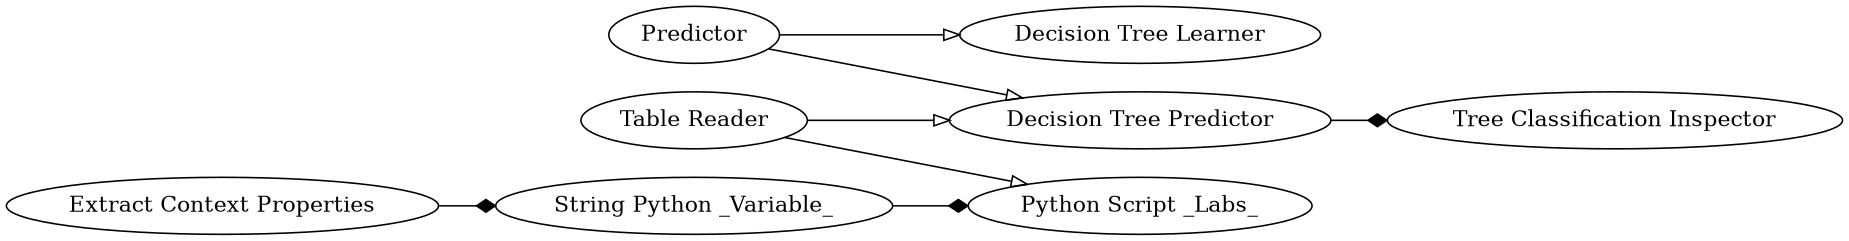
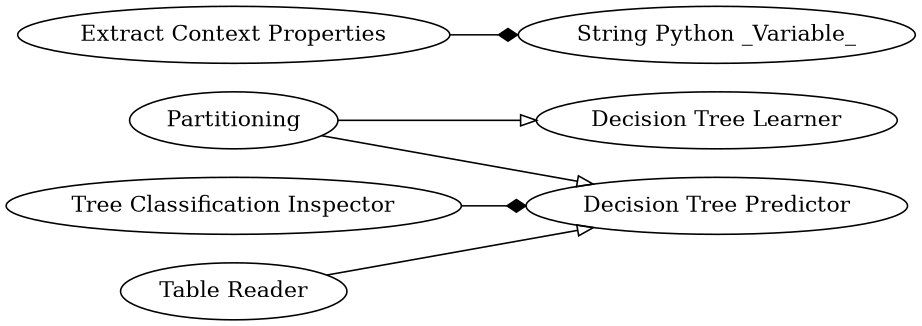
(694, 35) -> (234, 120)
(1349, 120) -> (484, 206)
(1140, 206) -> none
